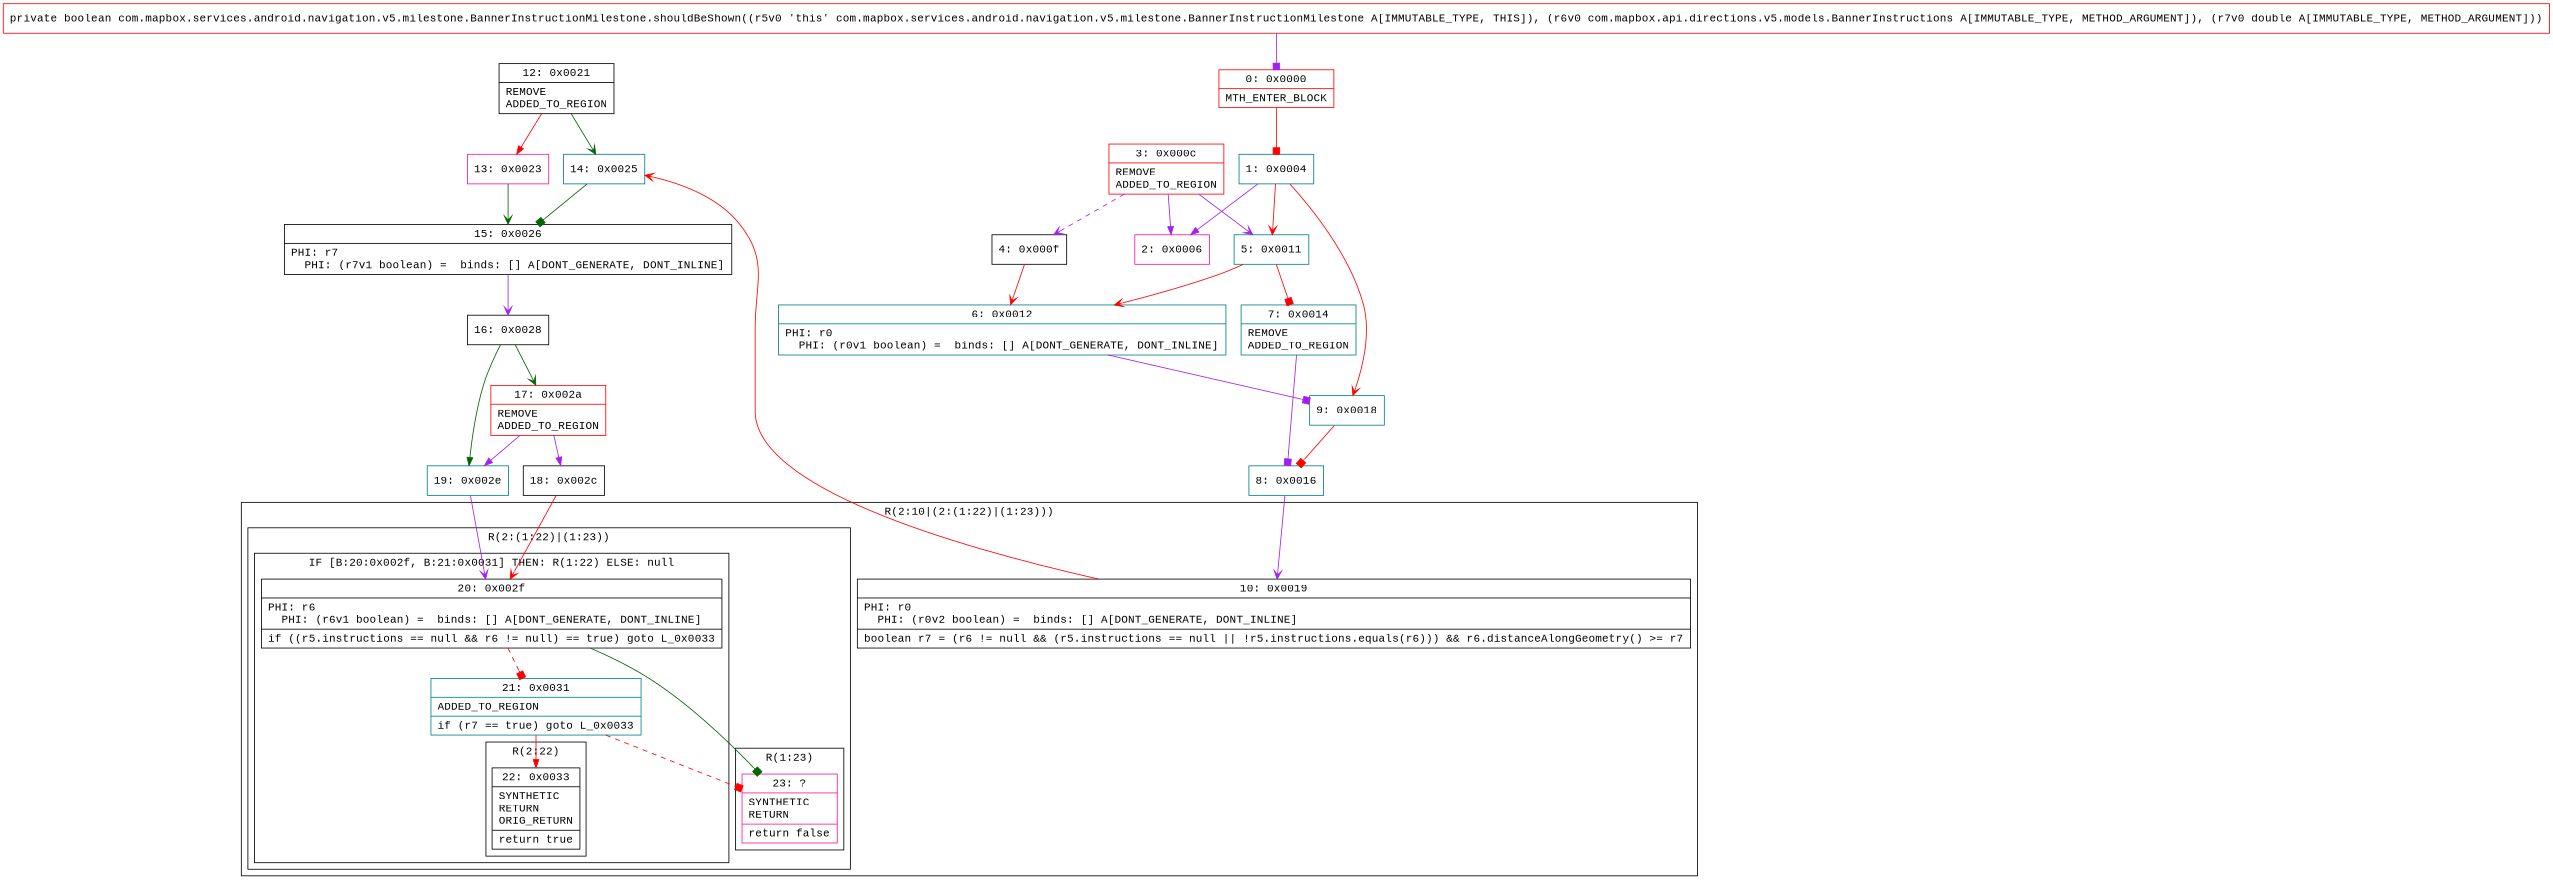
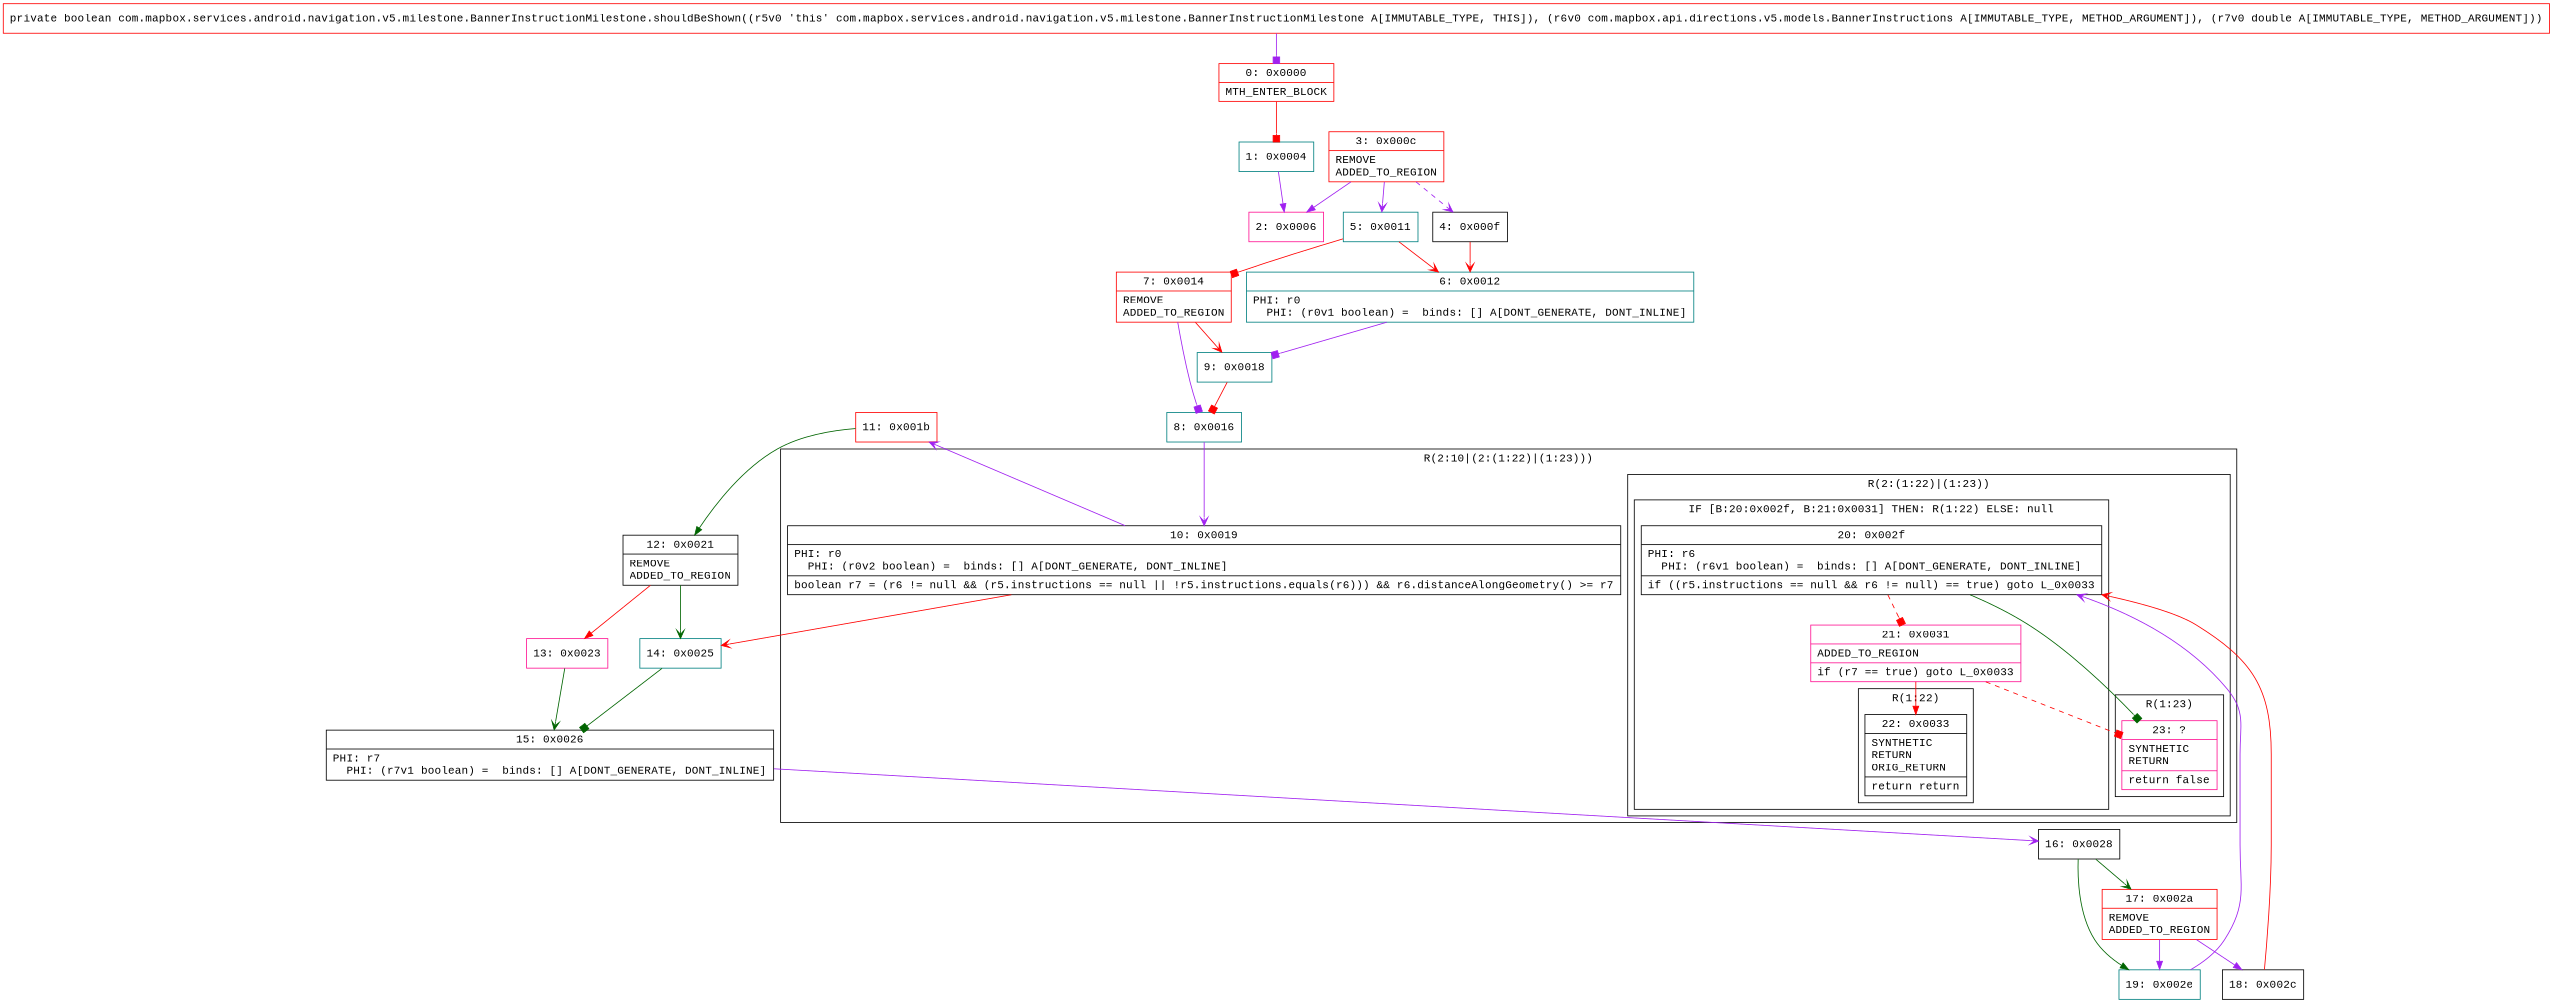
(1274, 205) -> none
(1353, 278) -> (1206, 334)
(1299, 330) -> (1174, 297)
none -> (896, 427)
(536, 707) -> (1916, 653)
(536, 751) -> (1916, 698)
(536, 839) -> (1916, 786)
